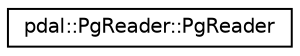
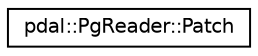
(150, 28) -> (129, 28)
